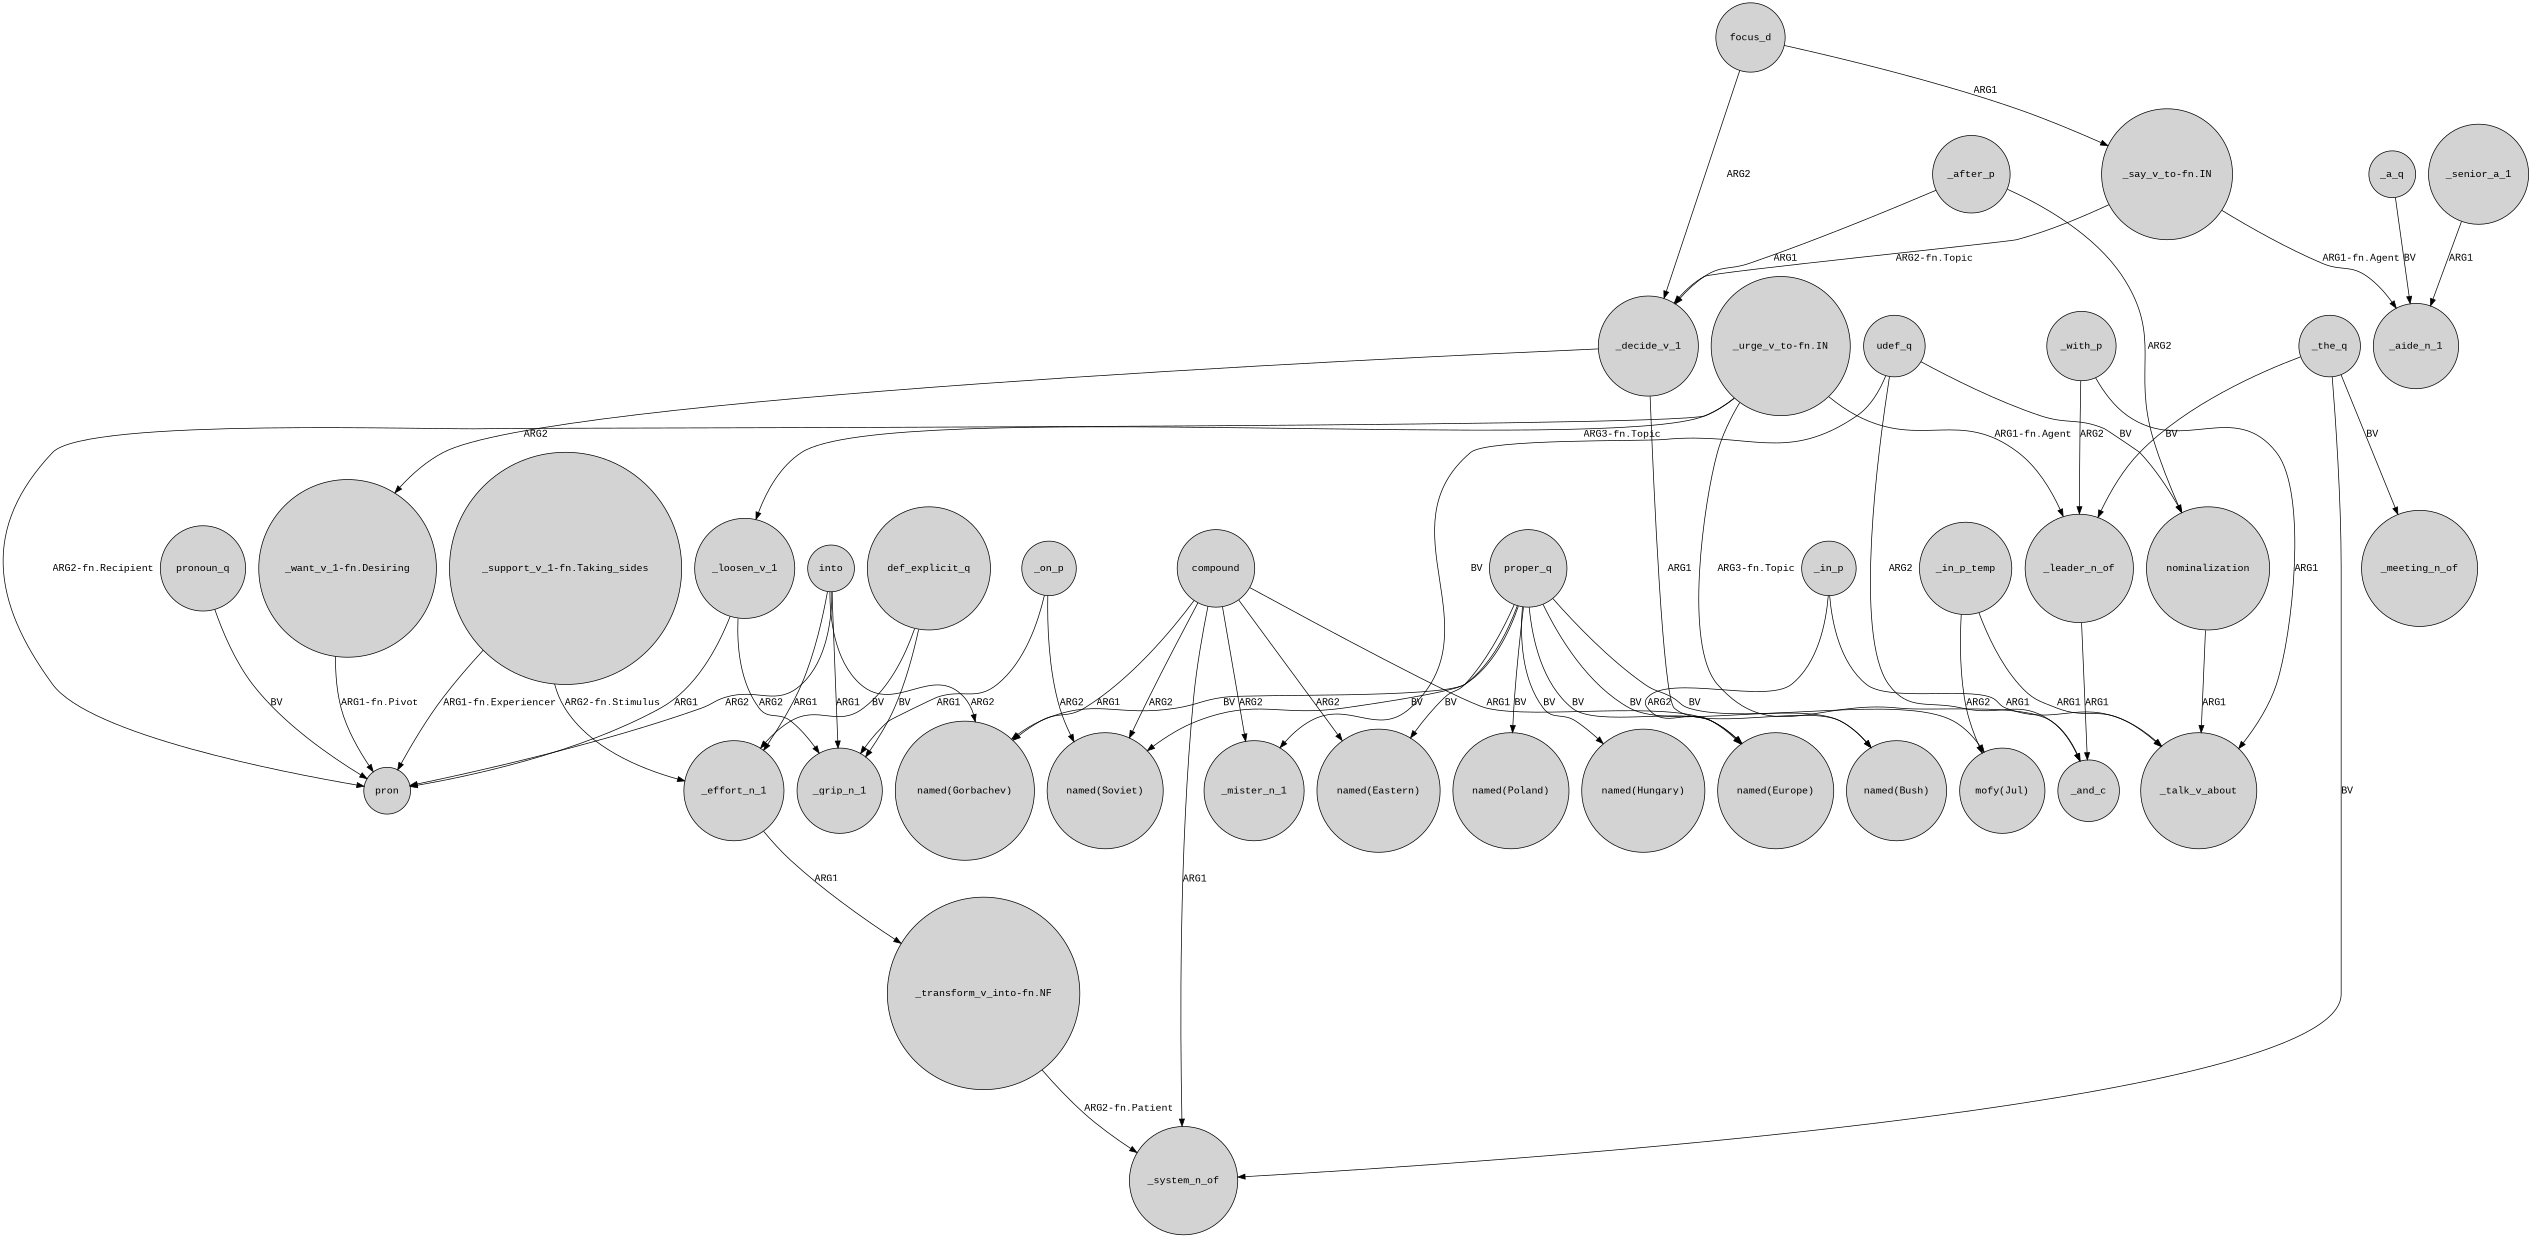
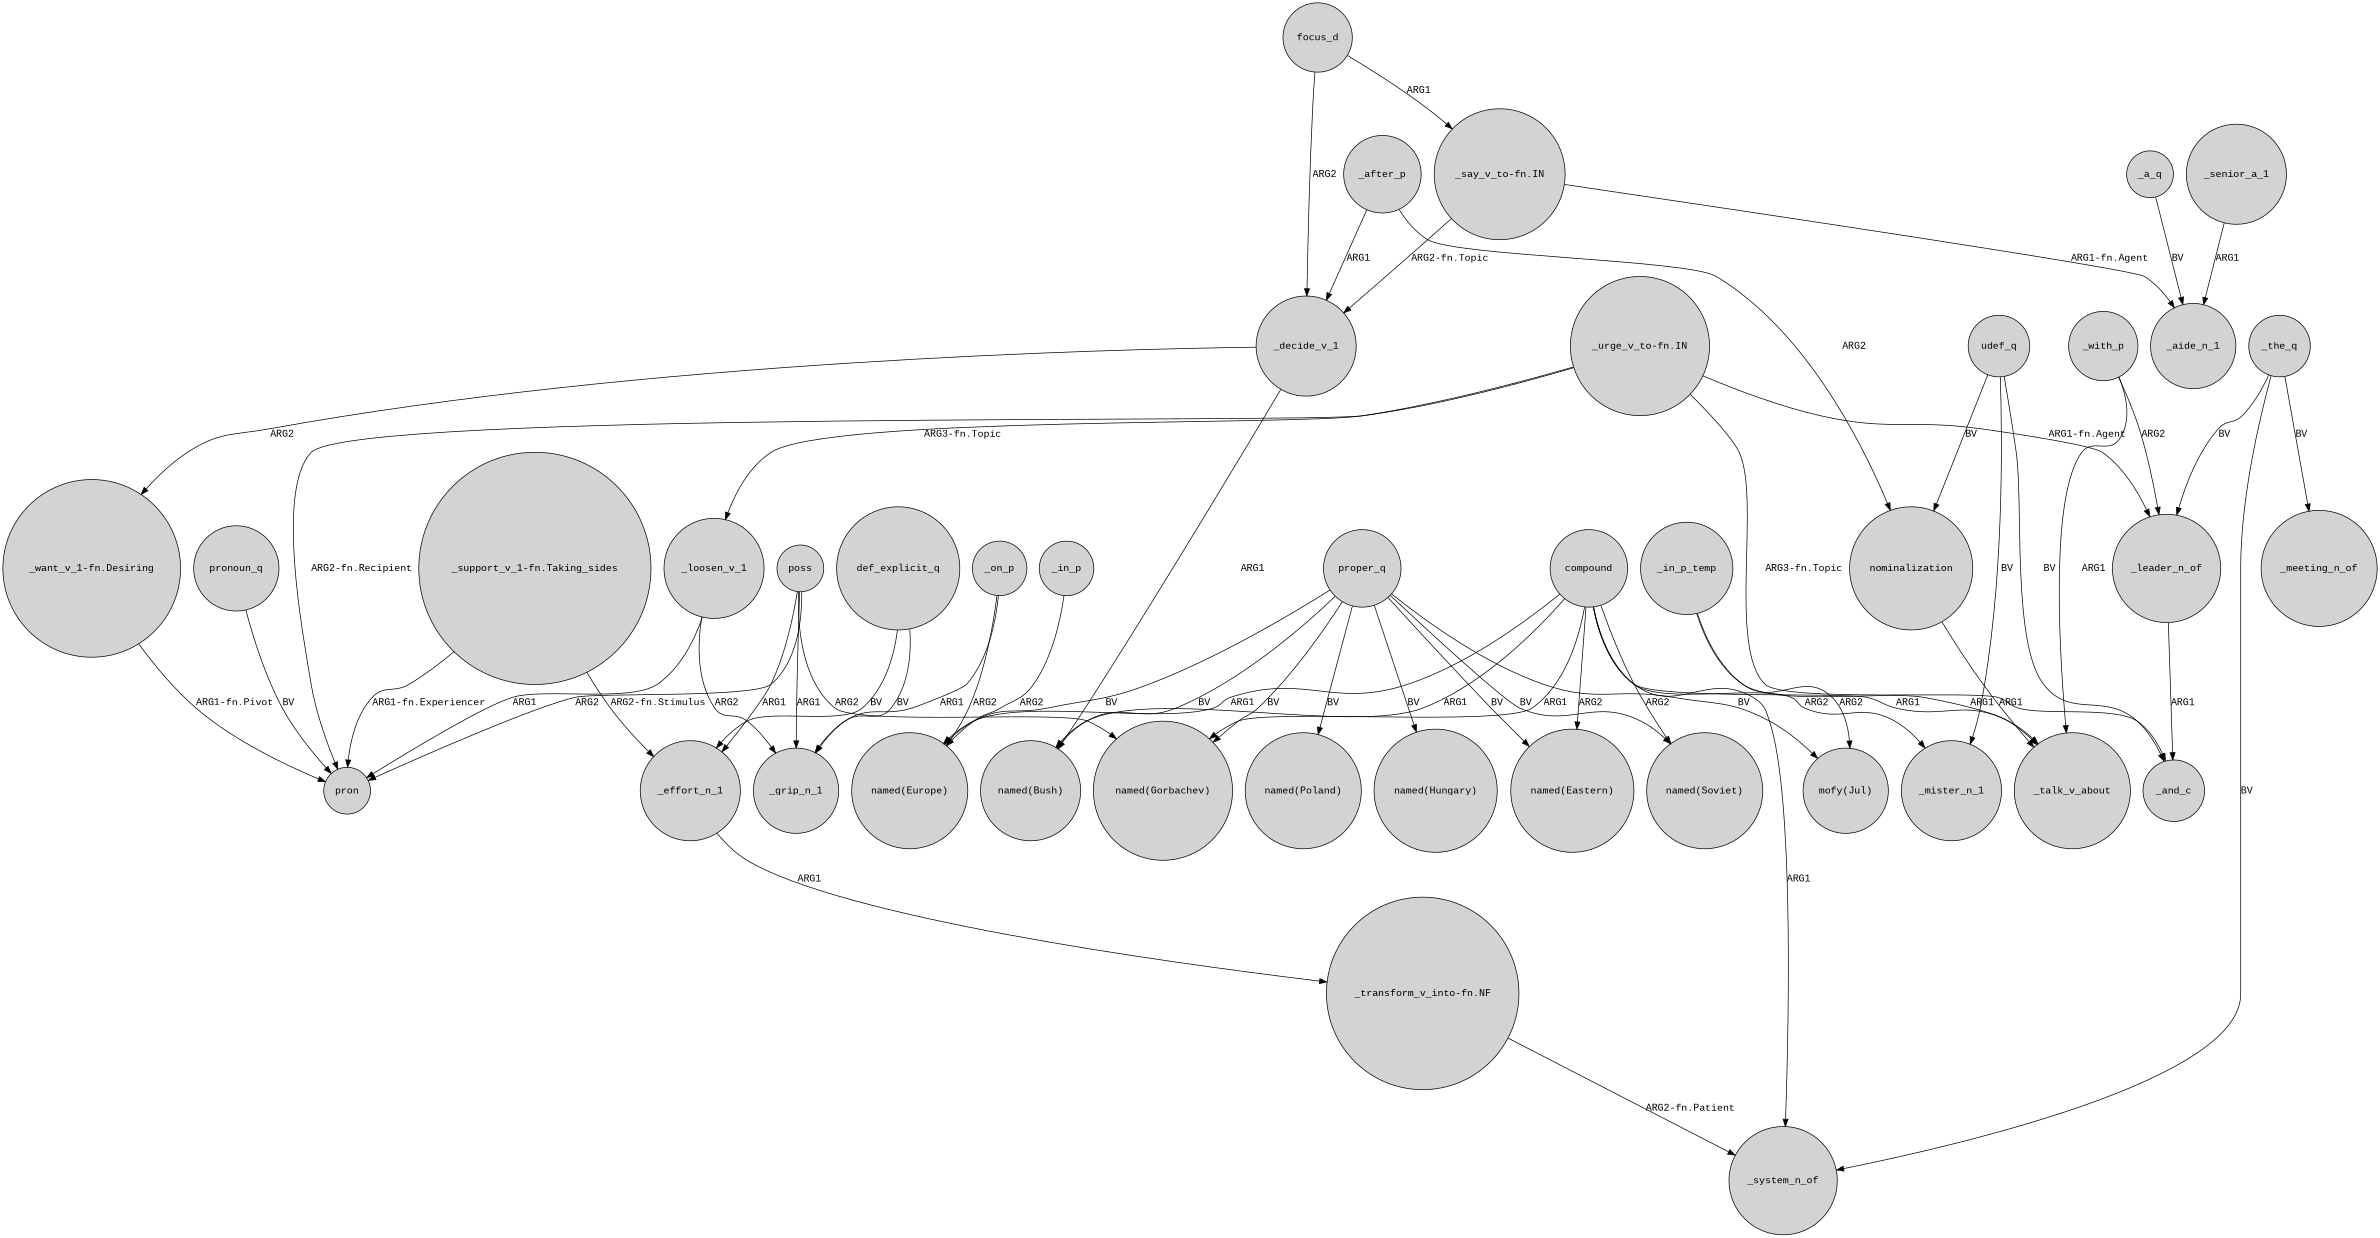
(831, 568) -> (800, 568)
(1901, 568) -> (2050, 568)
(1051, 667) -> (982, 670)
(1957, 694) -> (1880, 702)
none -> (1245, 712)
